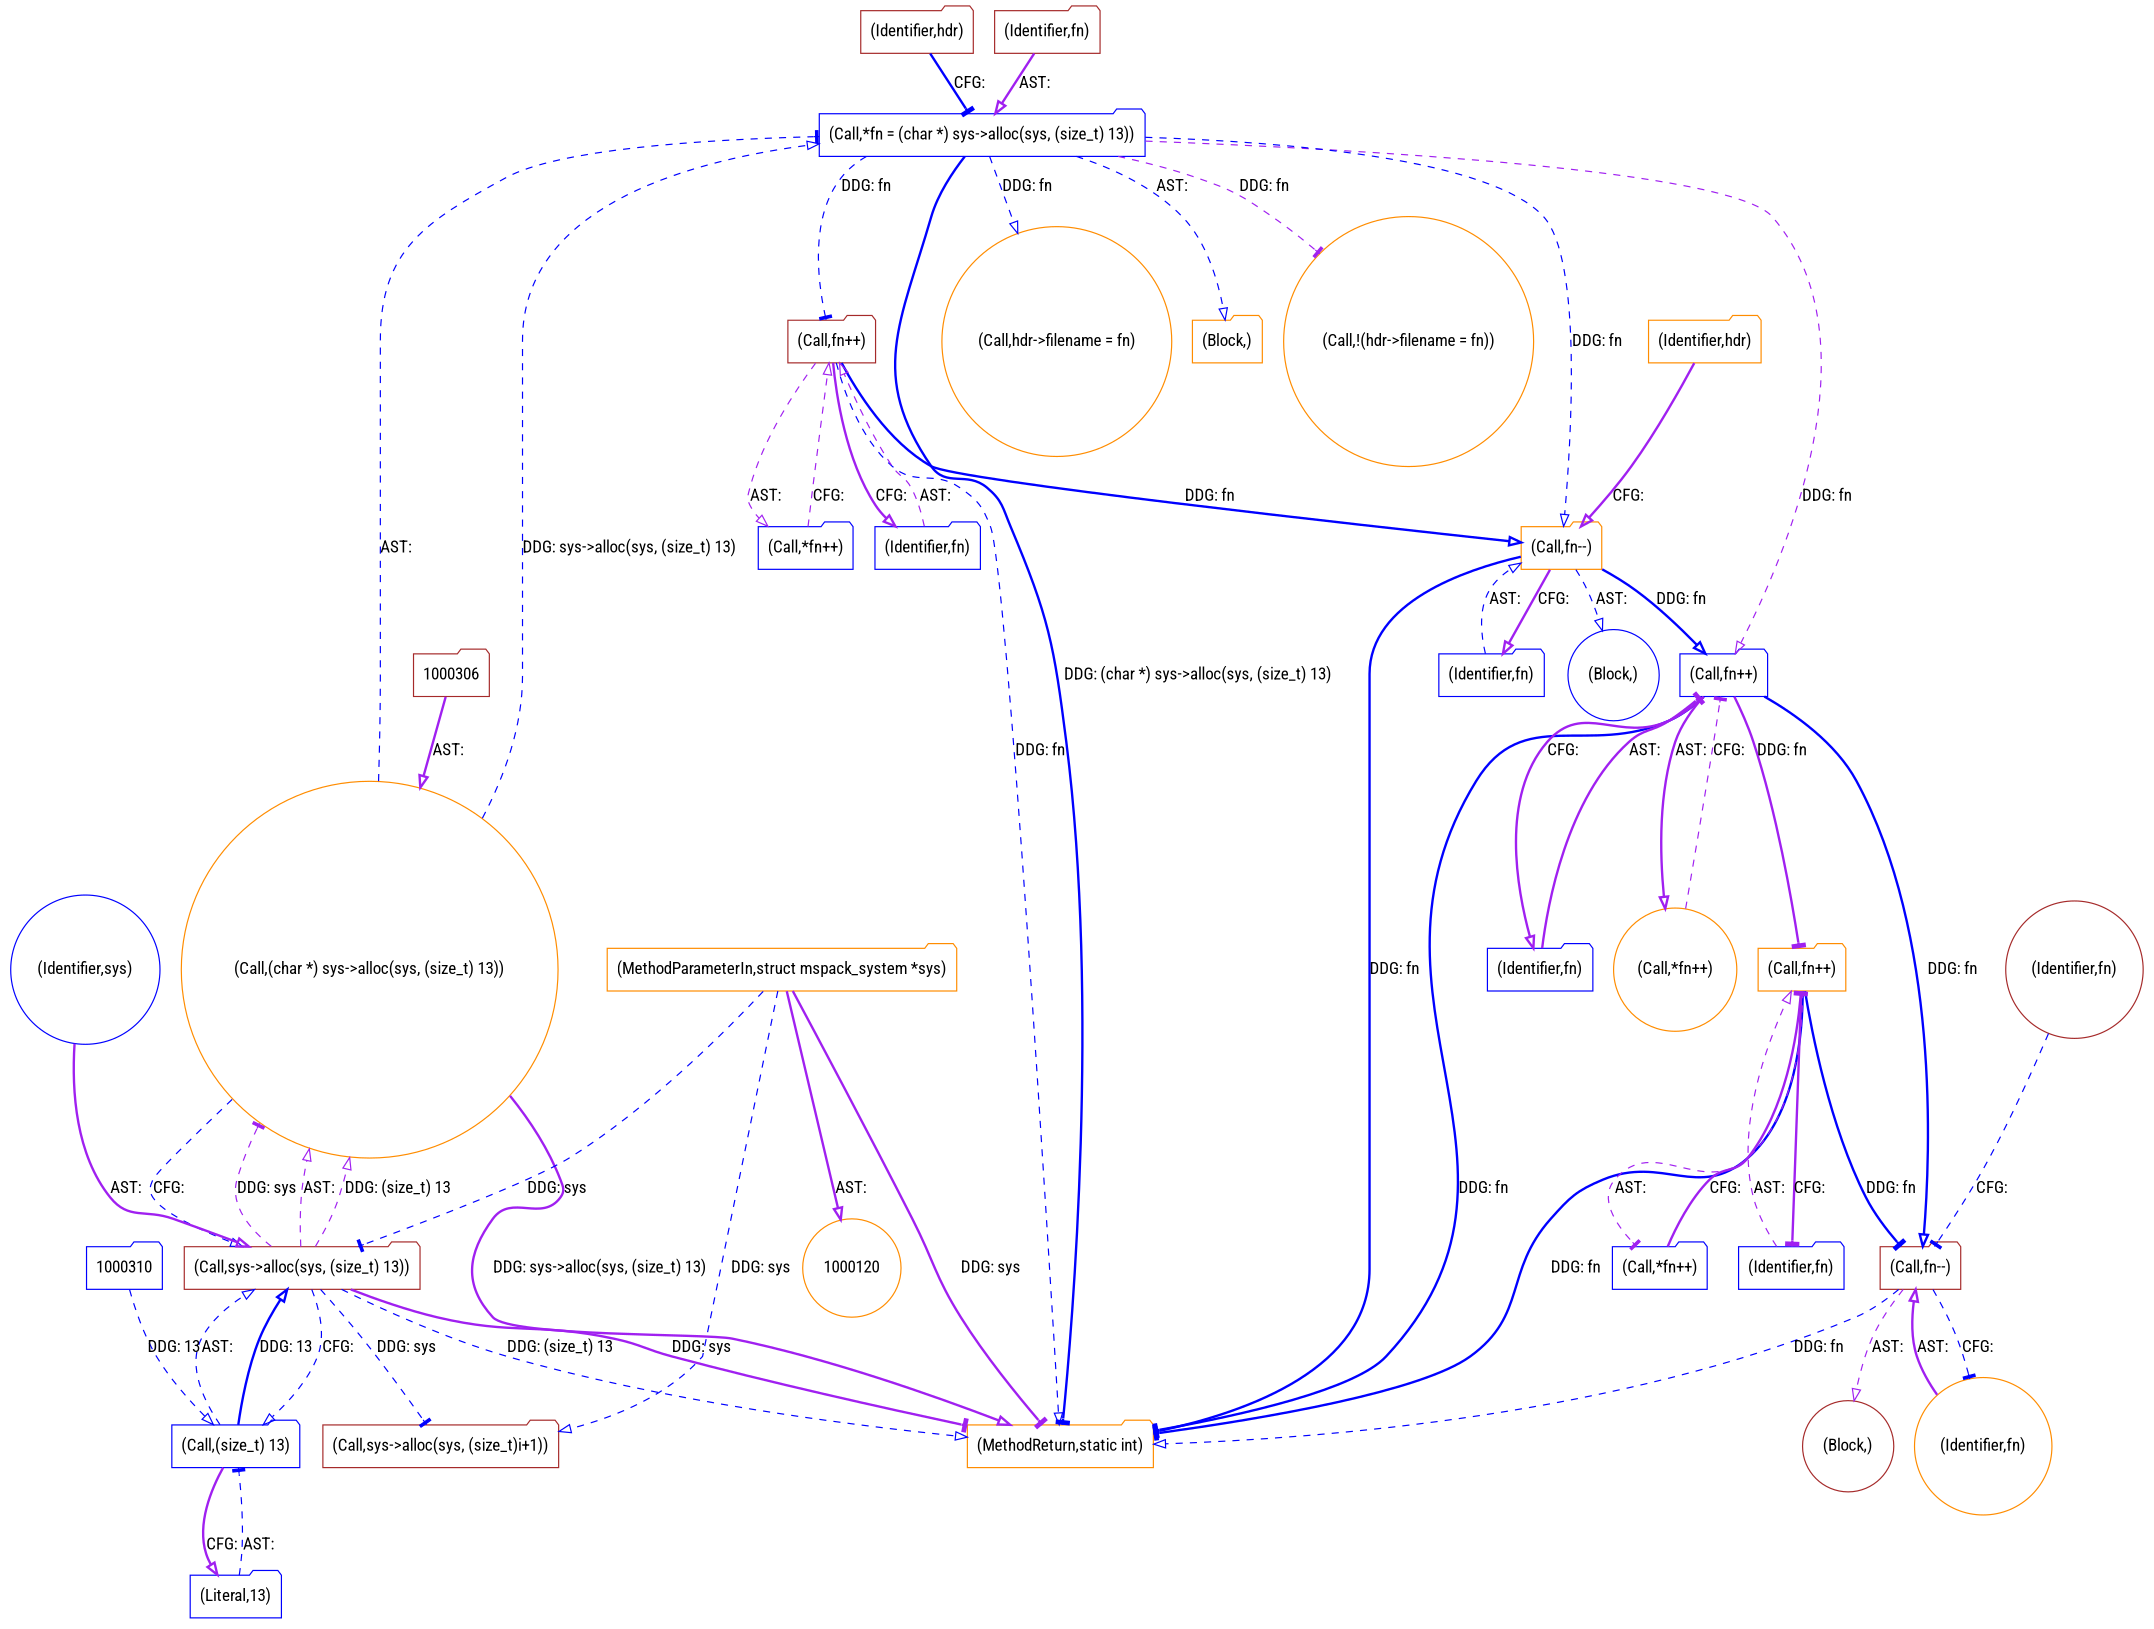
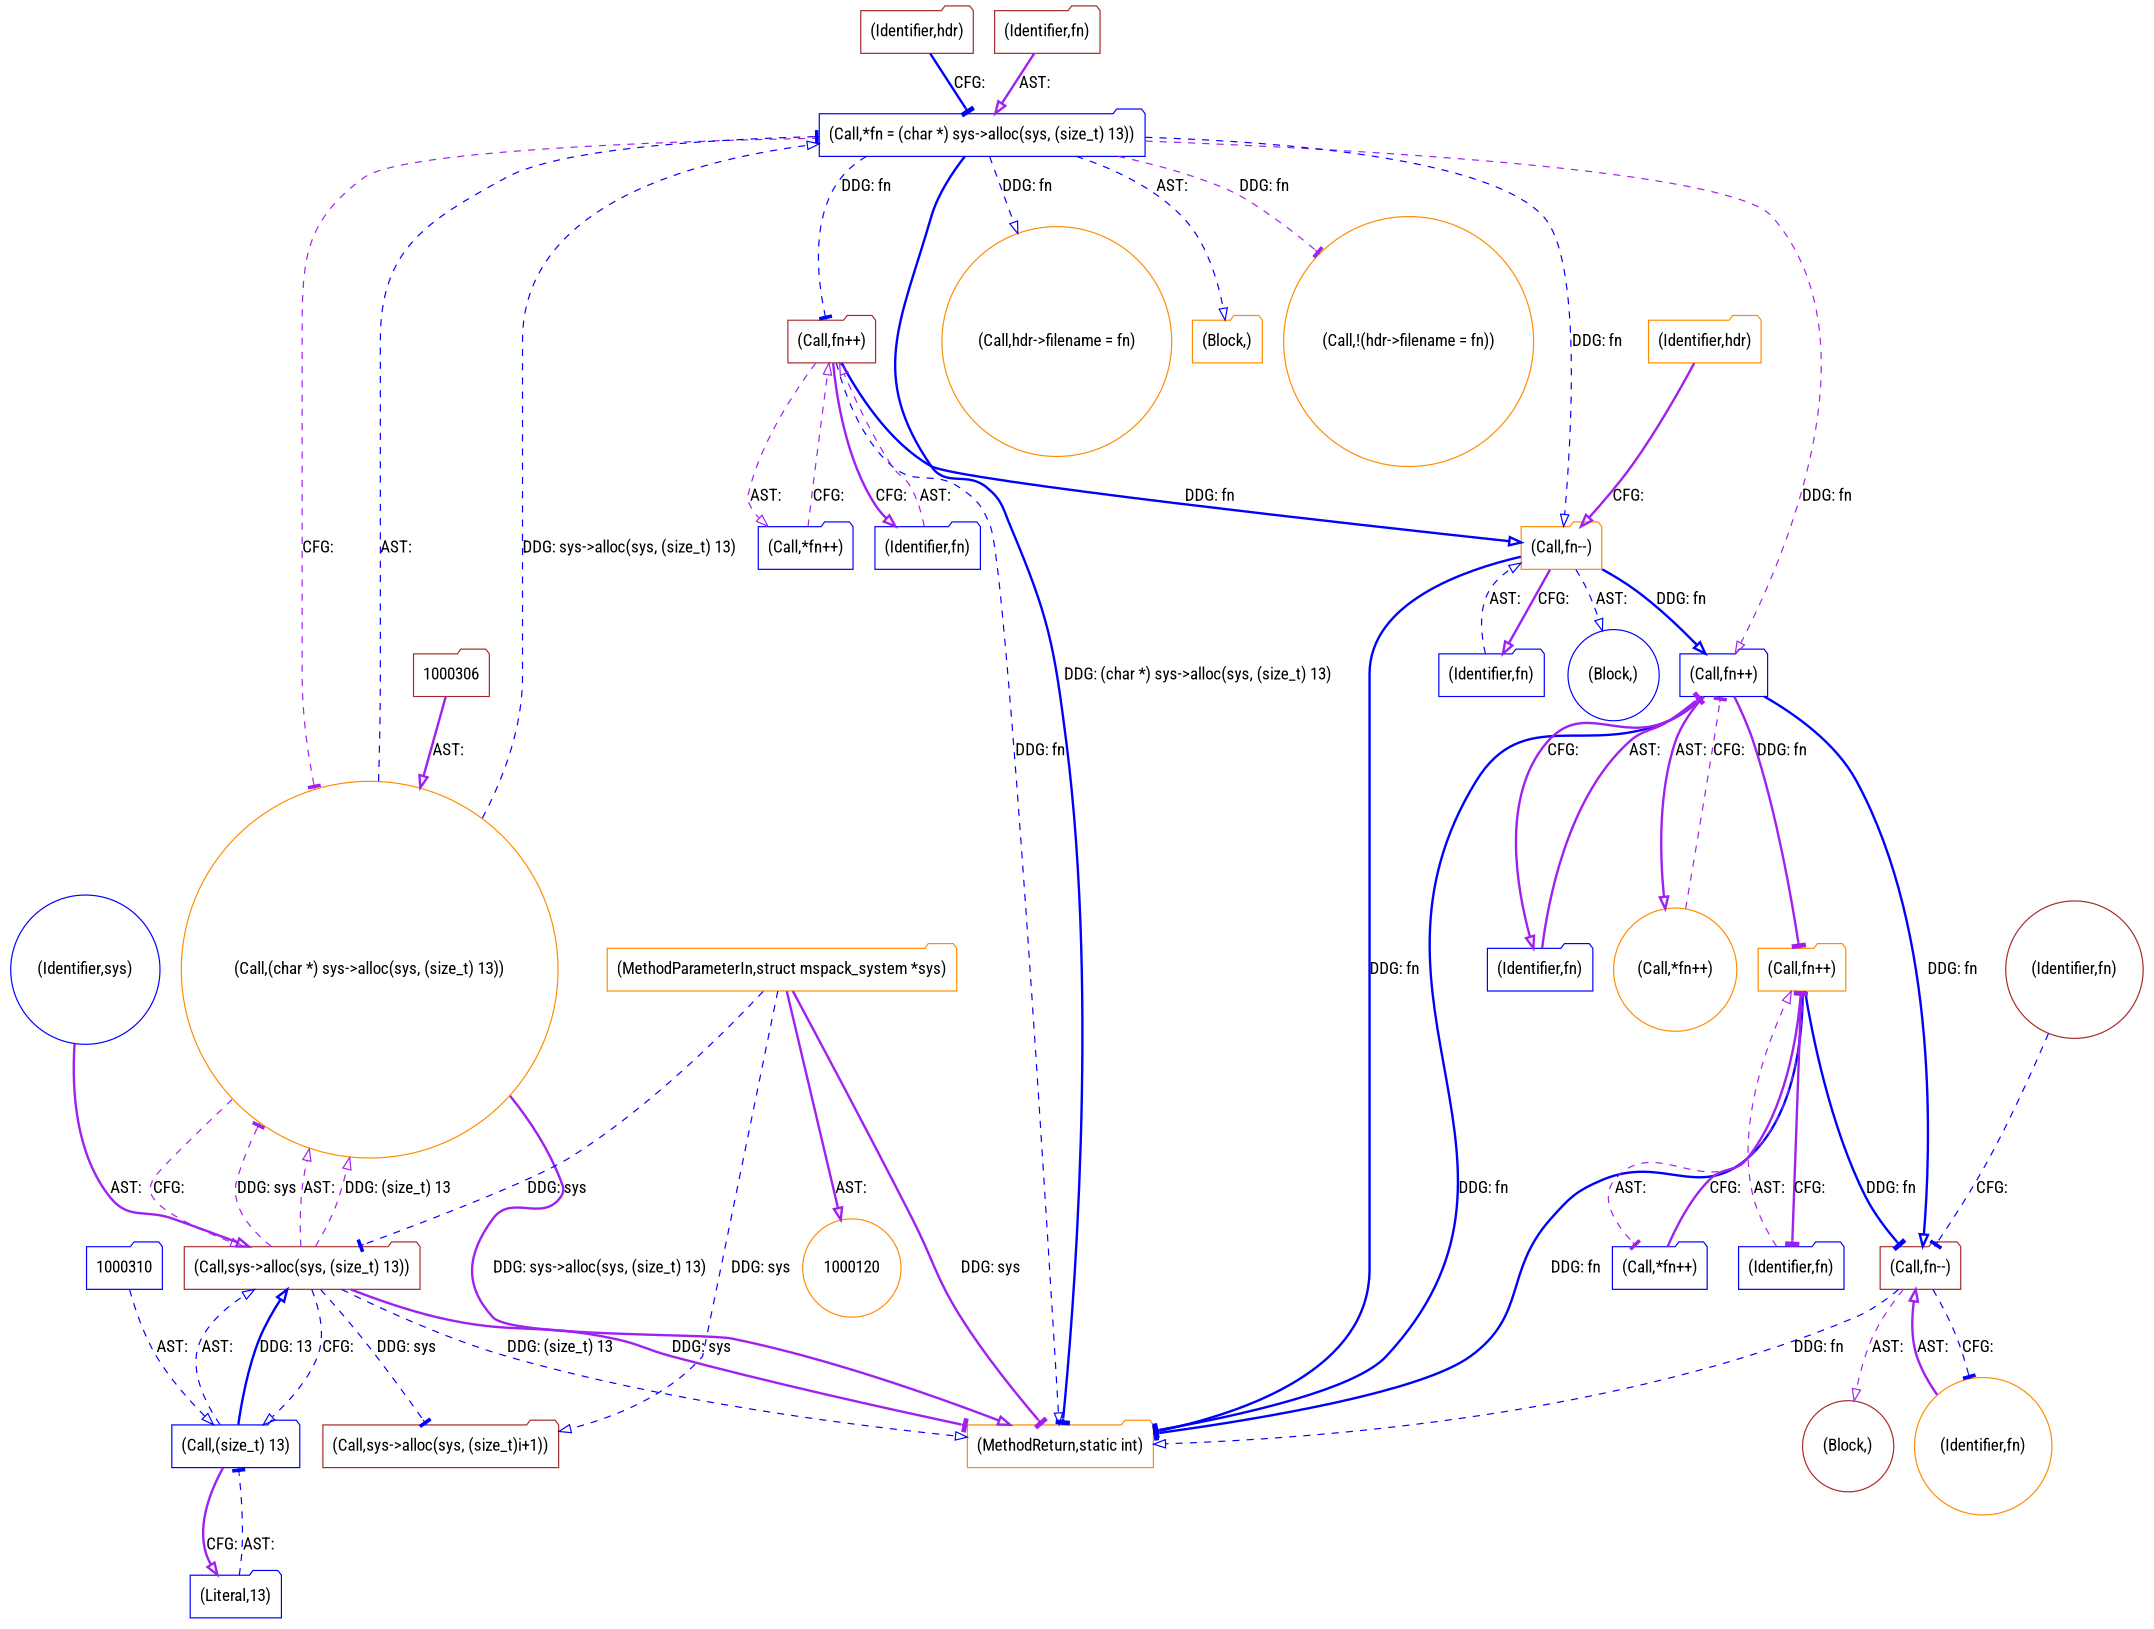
none -> (312, 242)
(154, 1178) -> (154, 1178)
(174, 1348) -> (174, 1348)
